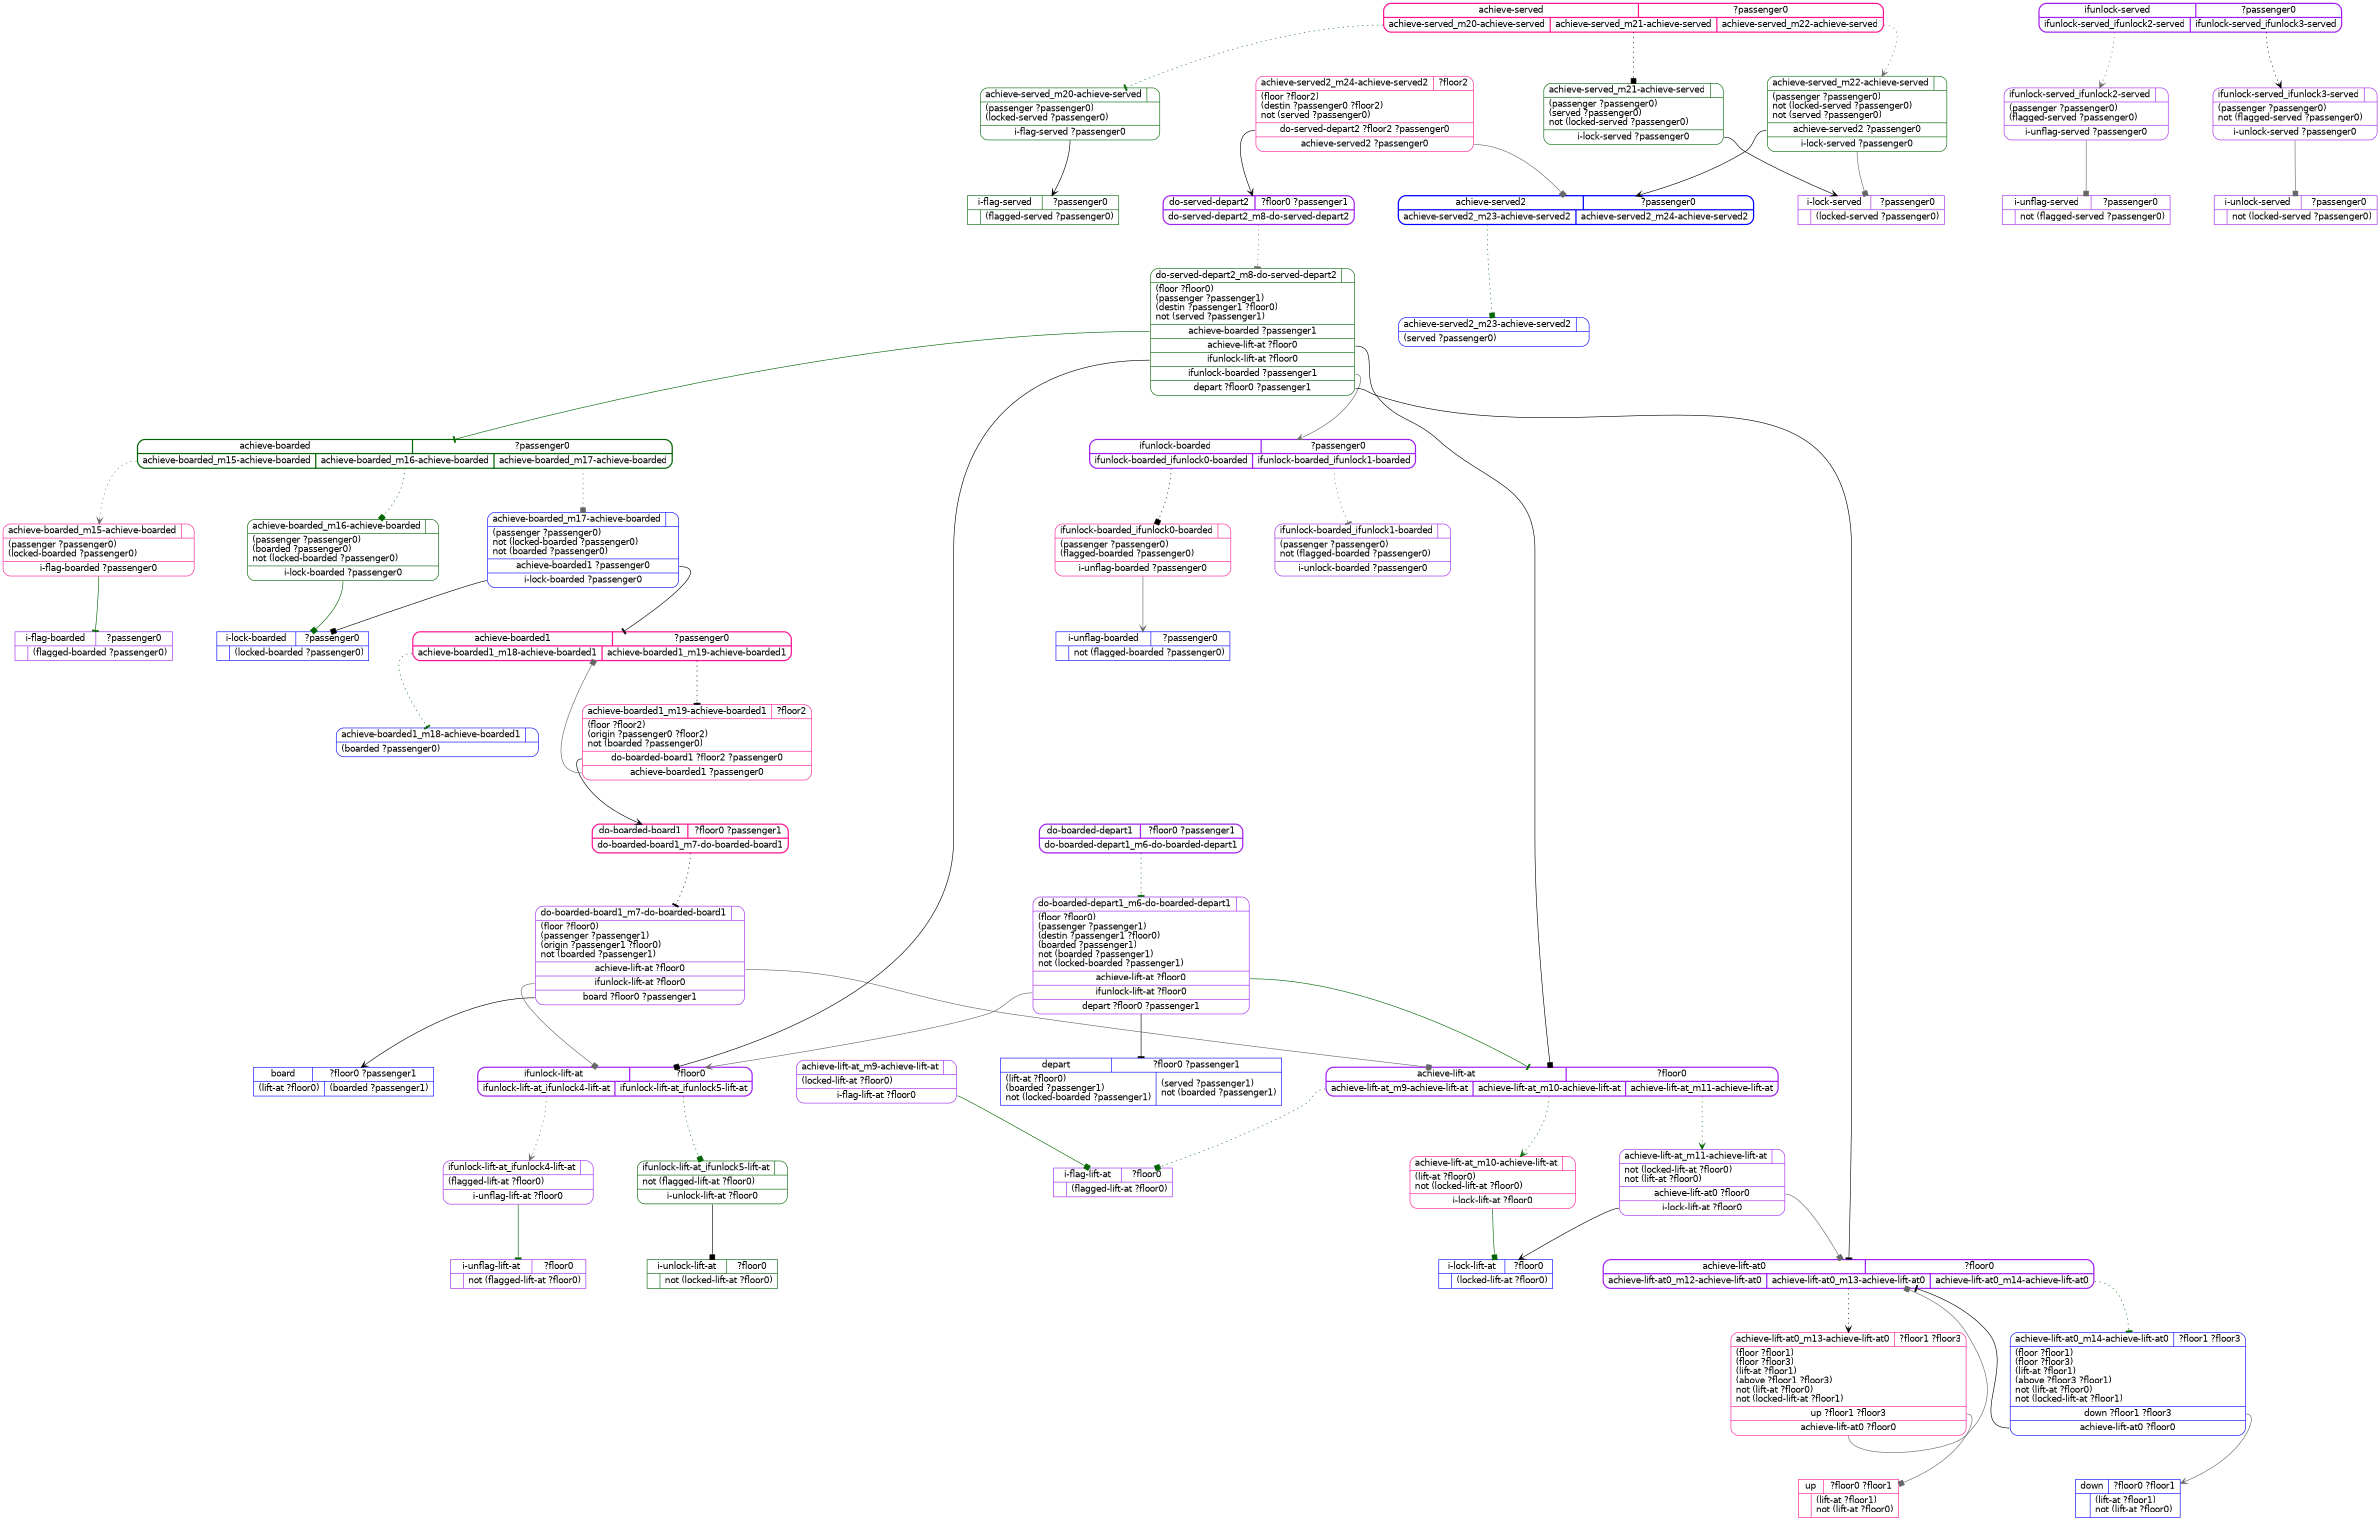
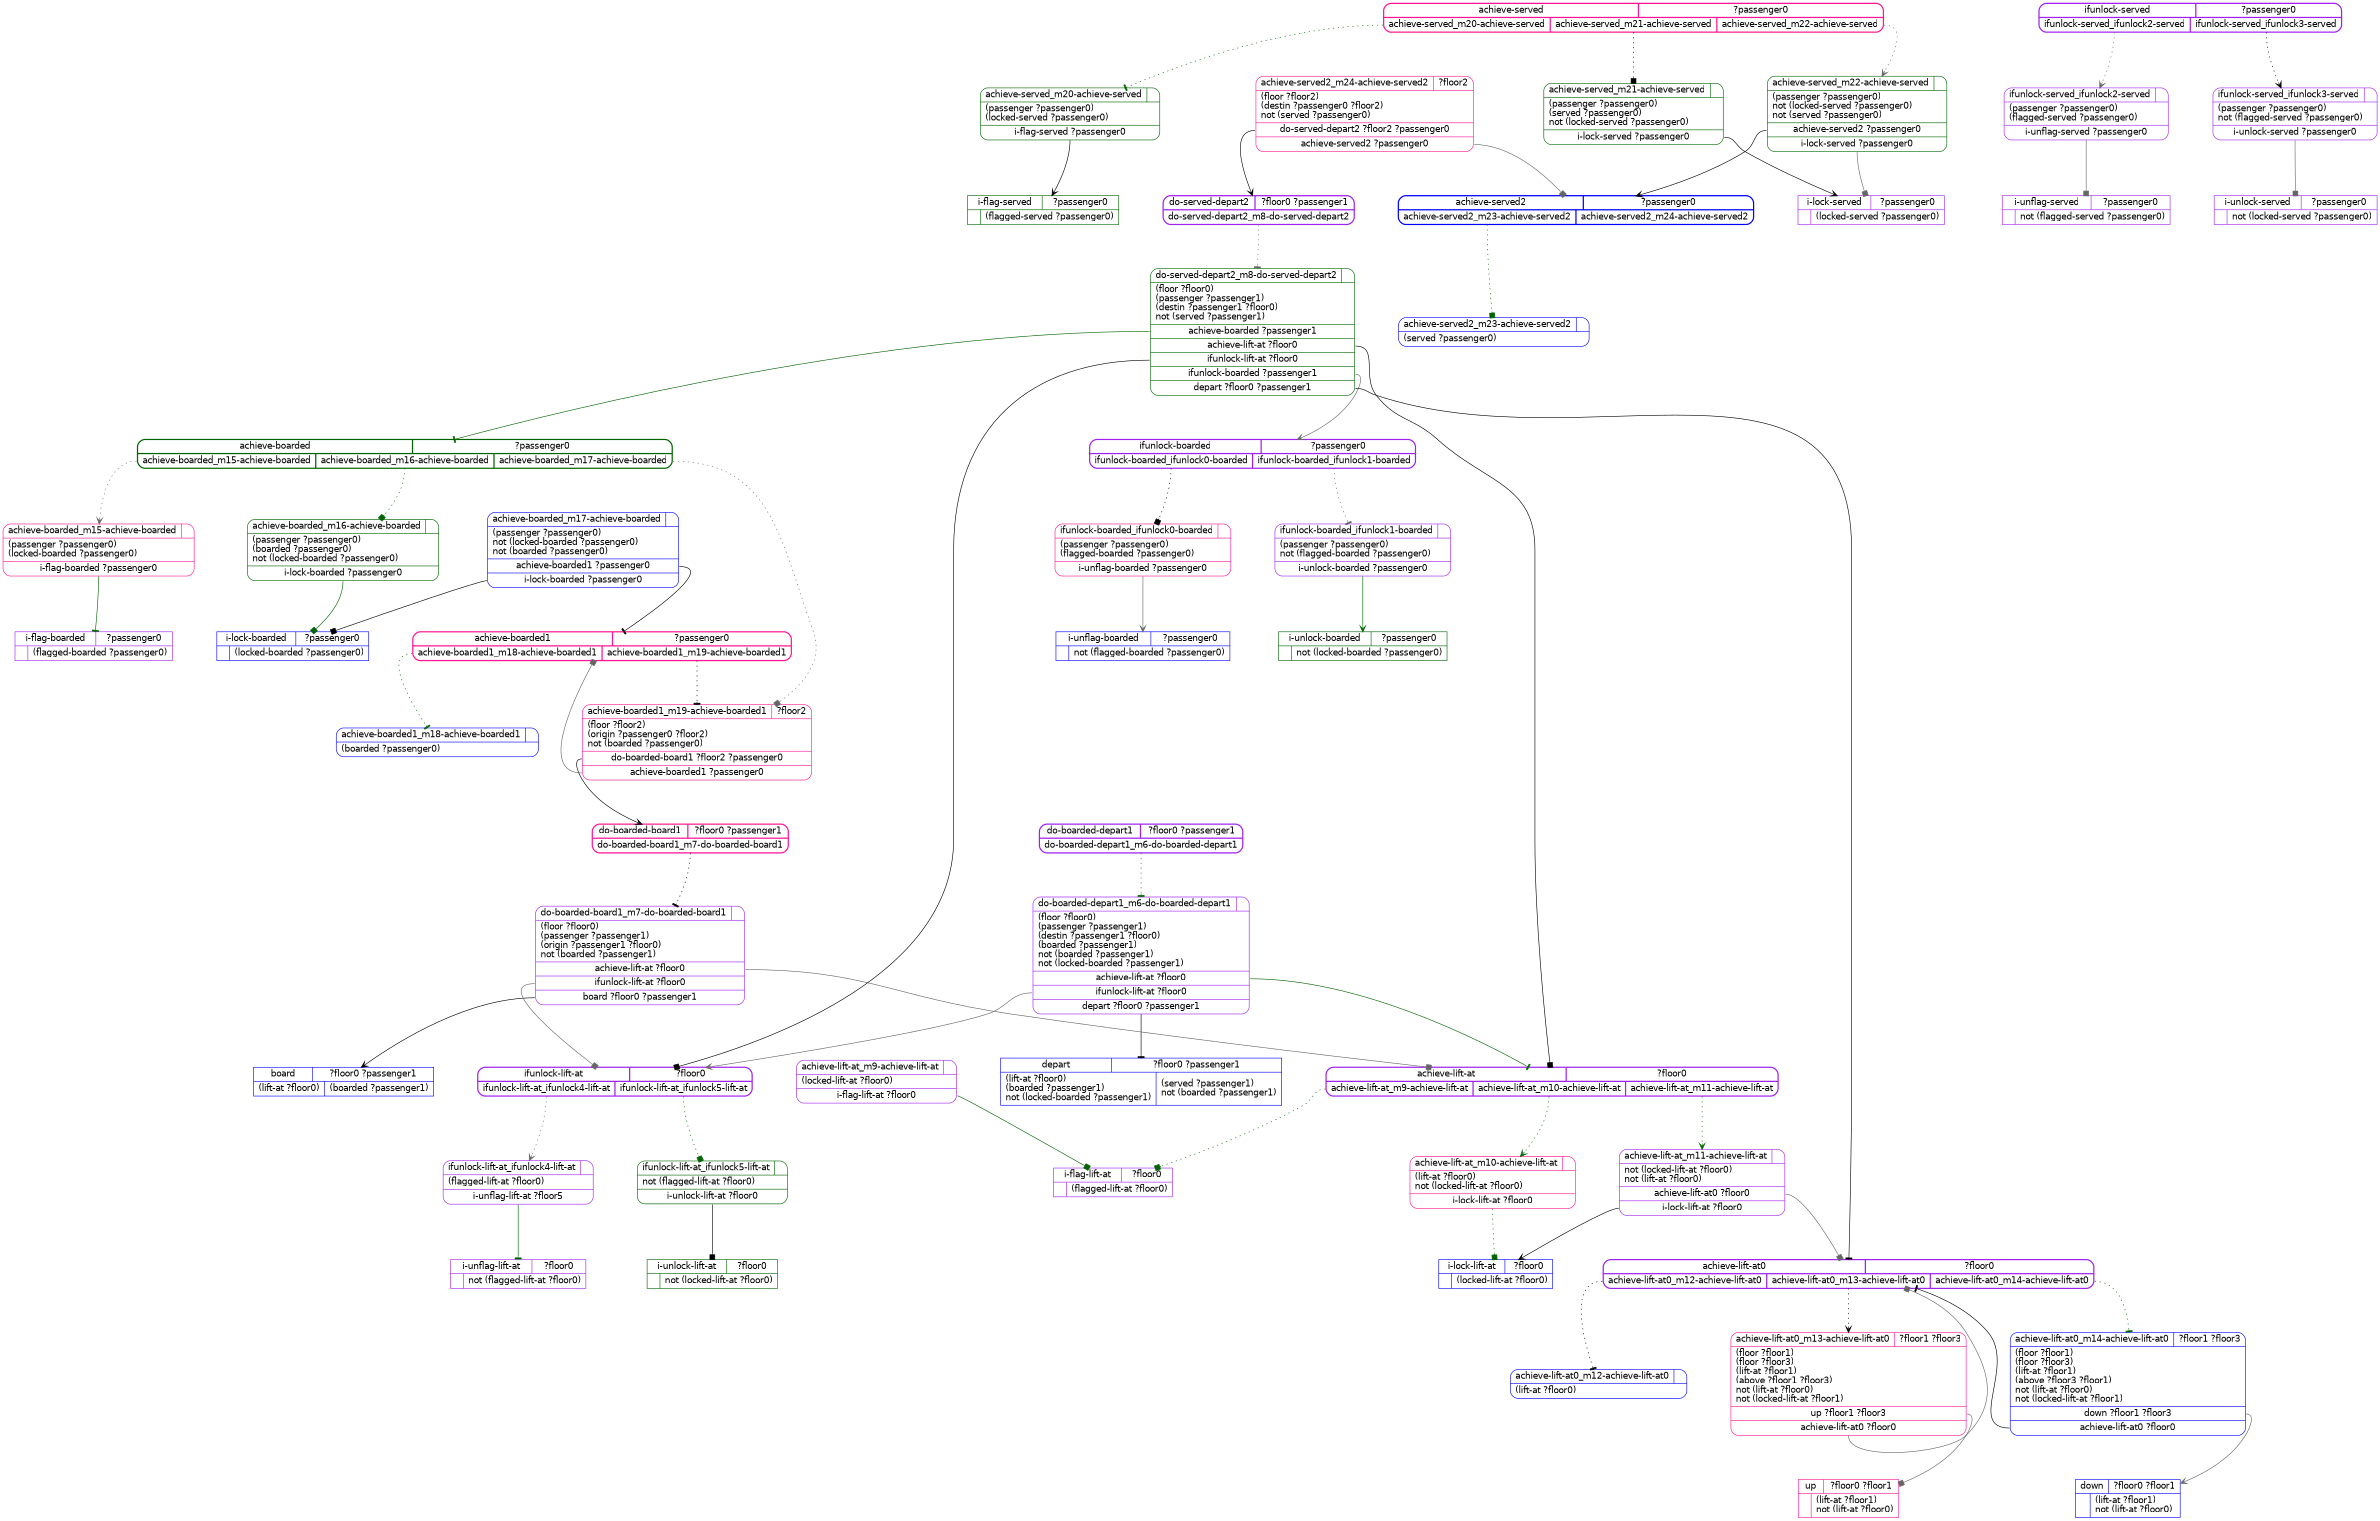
(583, 487) -> (788, 557)
none -> (1363, 646)
(518, 1197) -> (518, 1197)
(1493, 1231) -> (1493, 1231)
none -> (1599, 1384)
